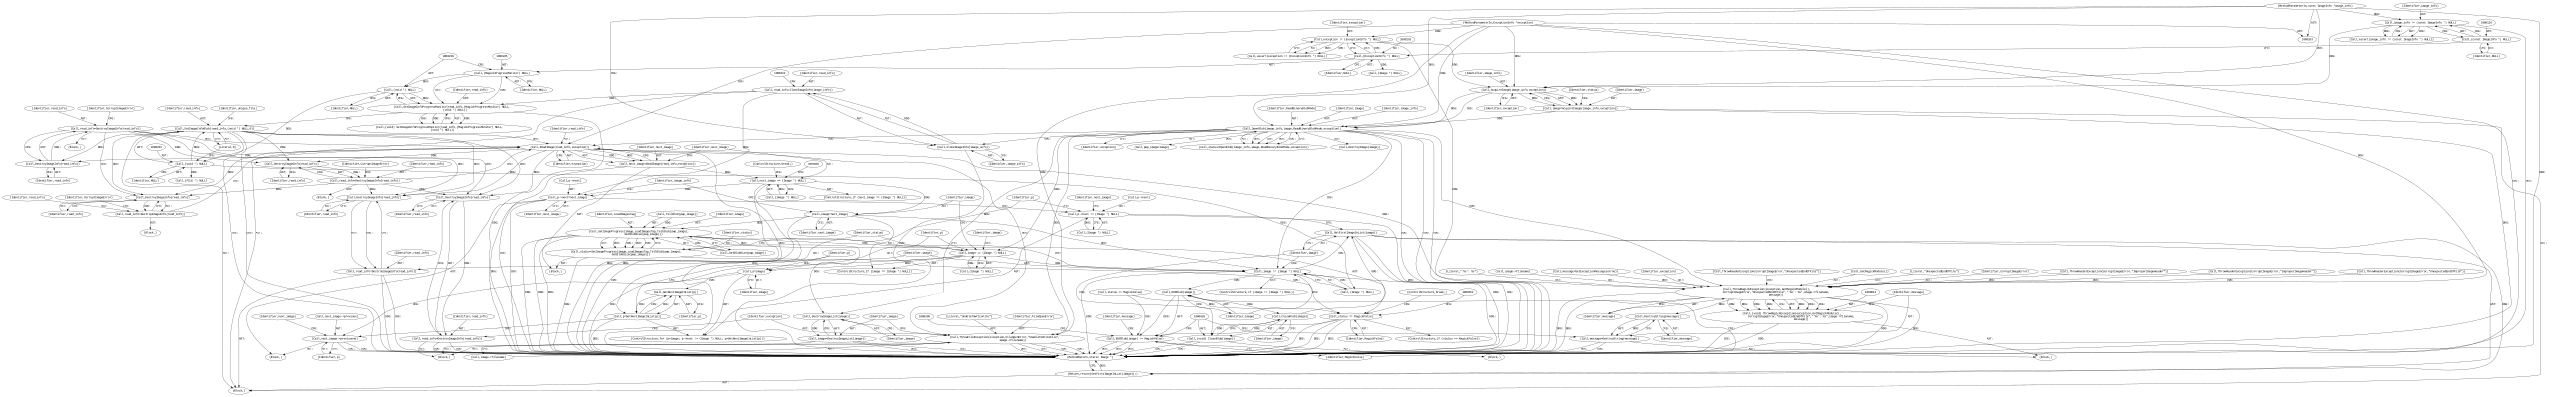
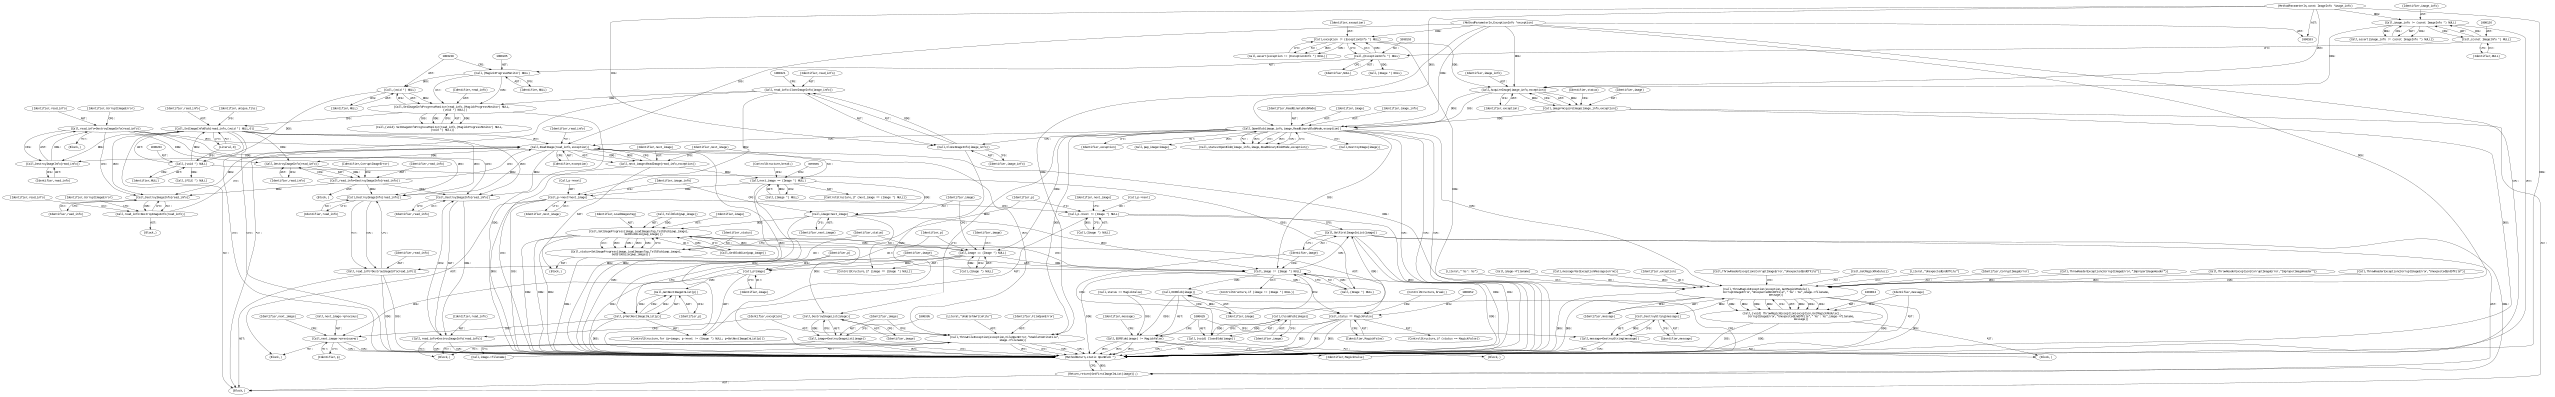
(1233, 303) -> none
(1015, 327) -> (883, 324)
(1090, 357) -> (1090, 357)
